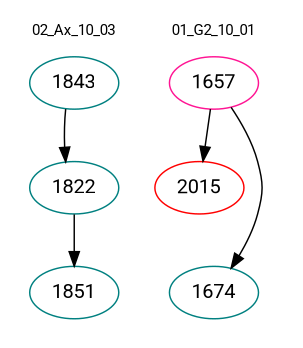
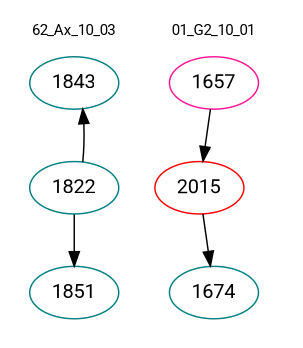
(74, 31) -> (74, 31)
(65, 128) -> (84, 143)
(262, 181) -> (206, 233)
